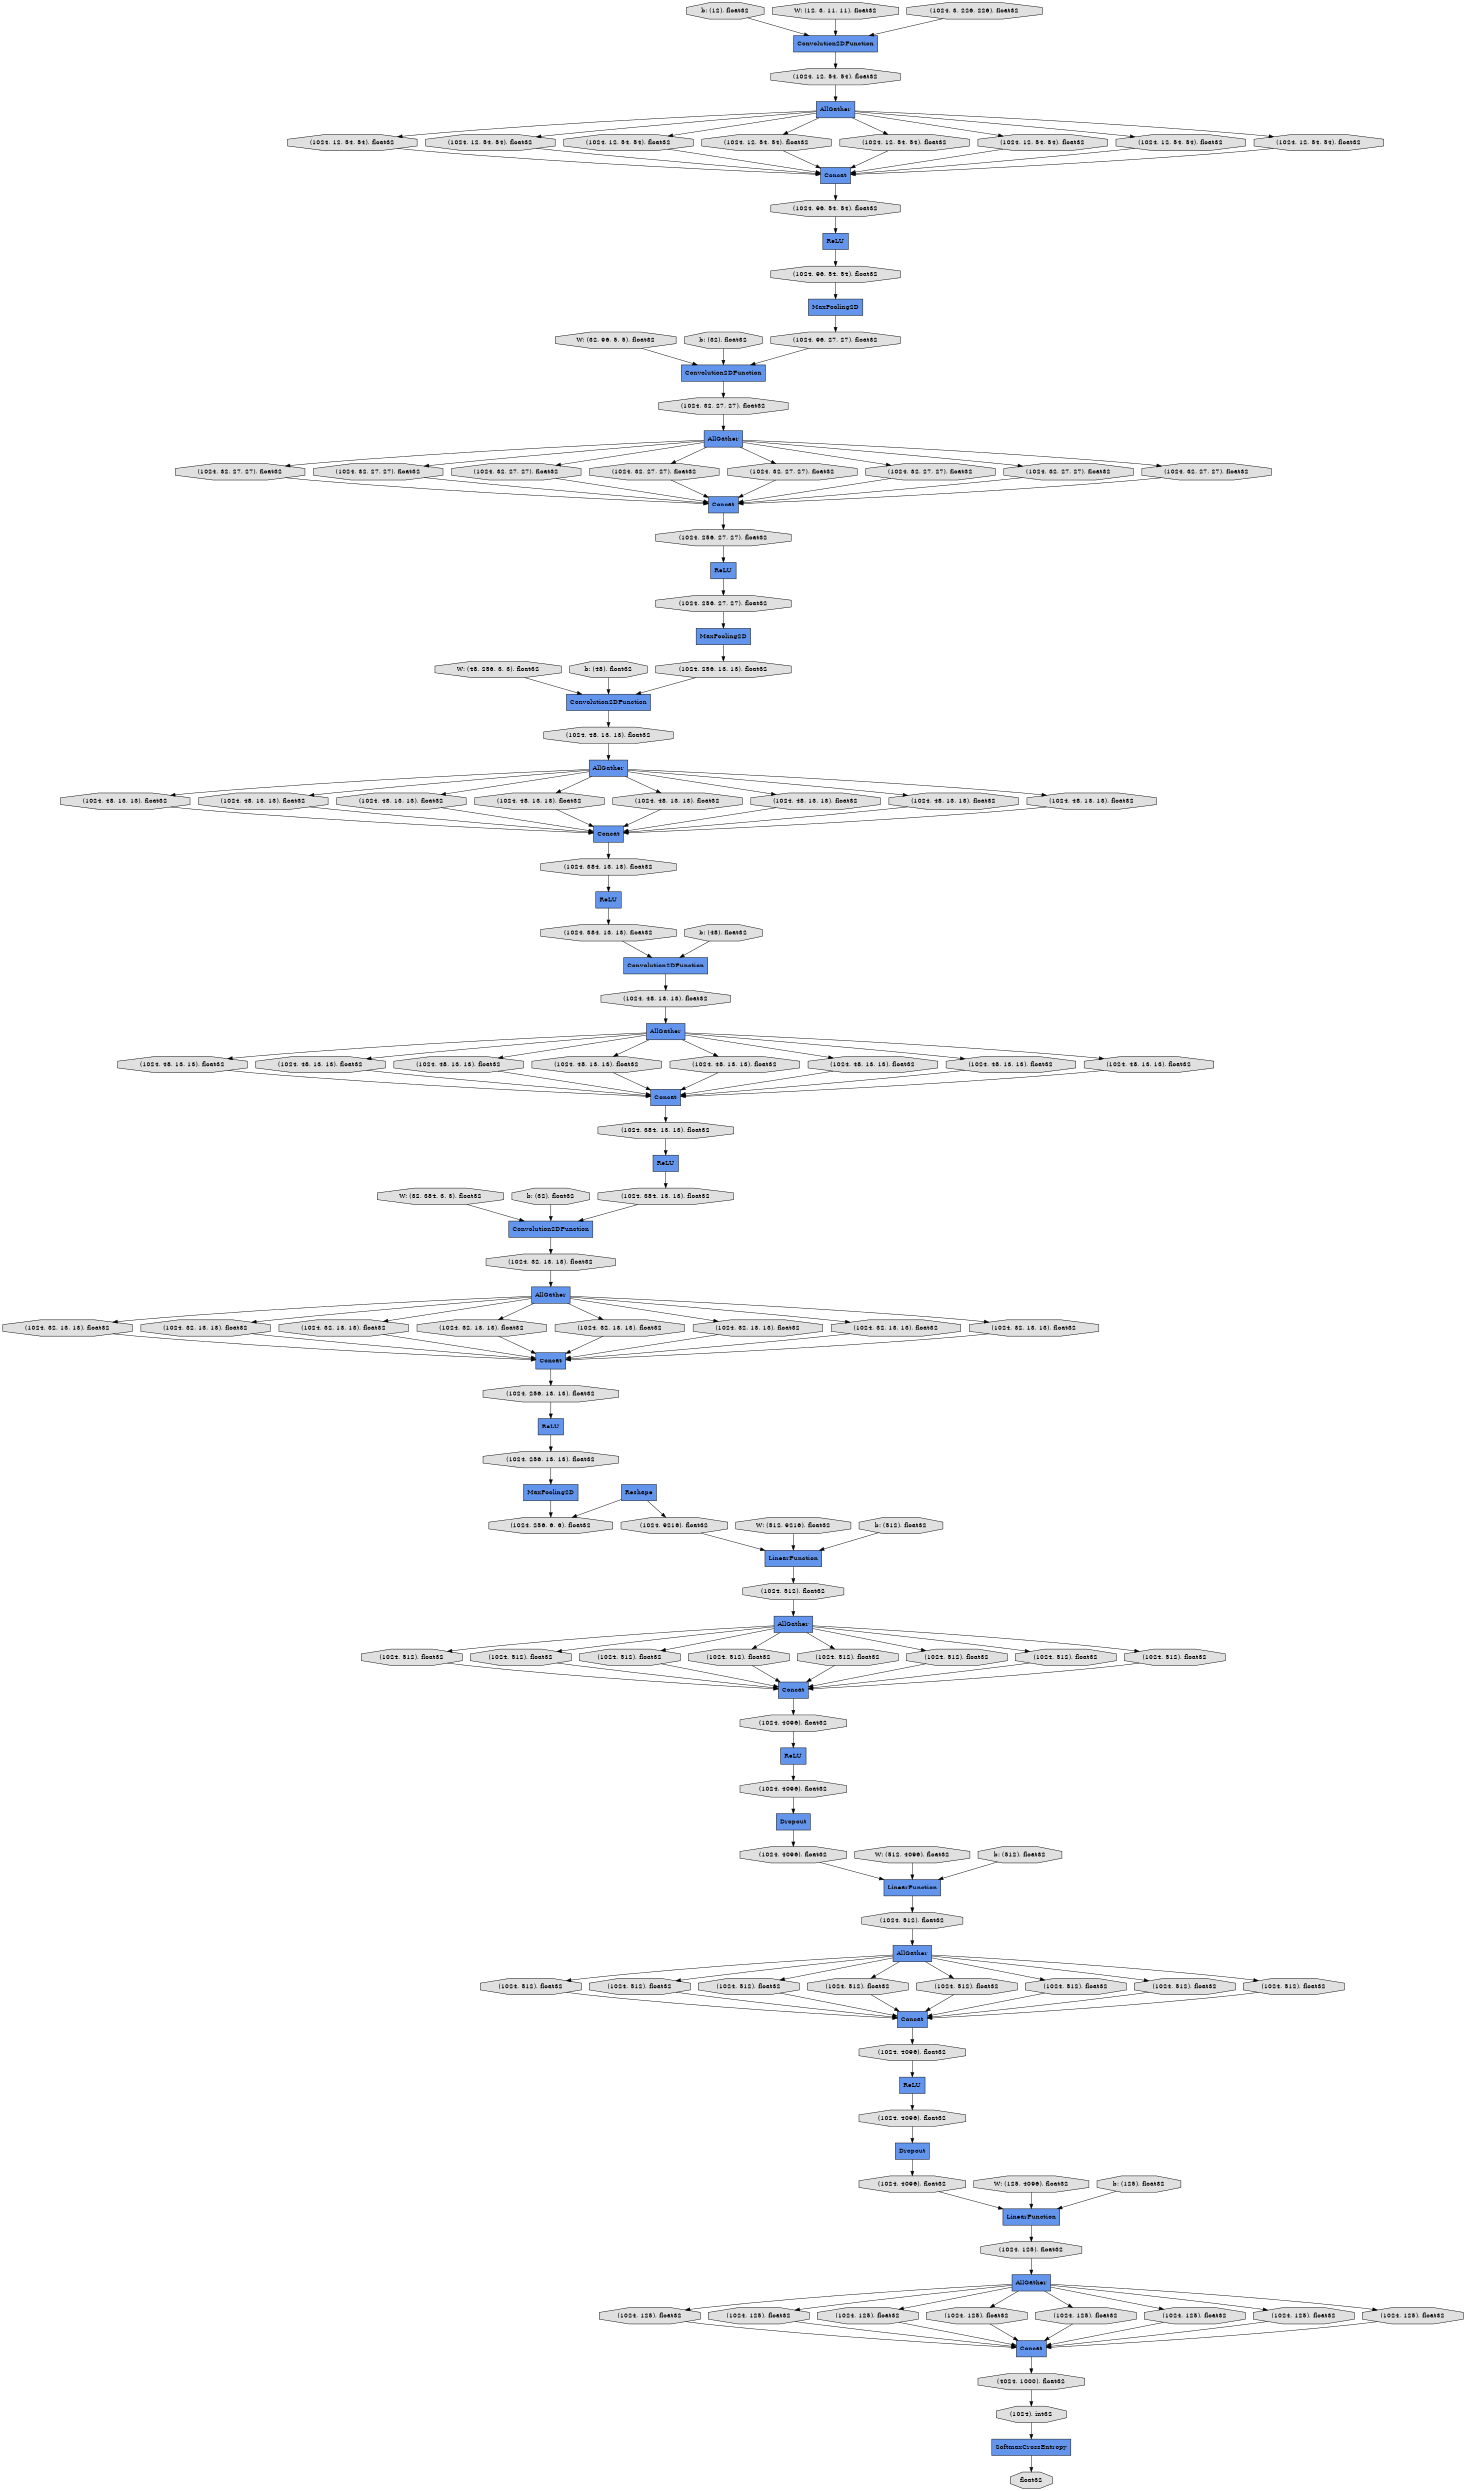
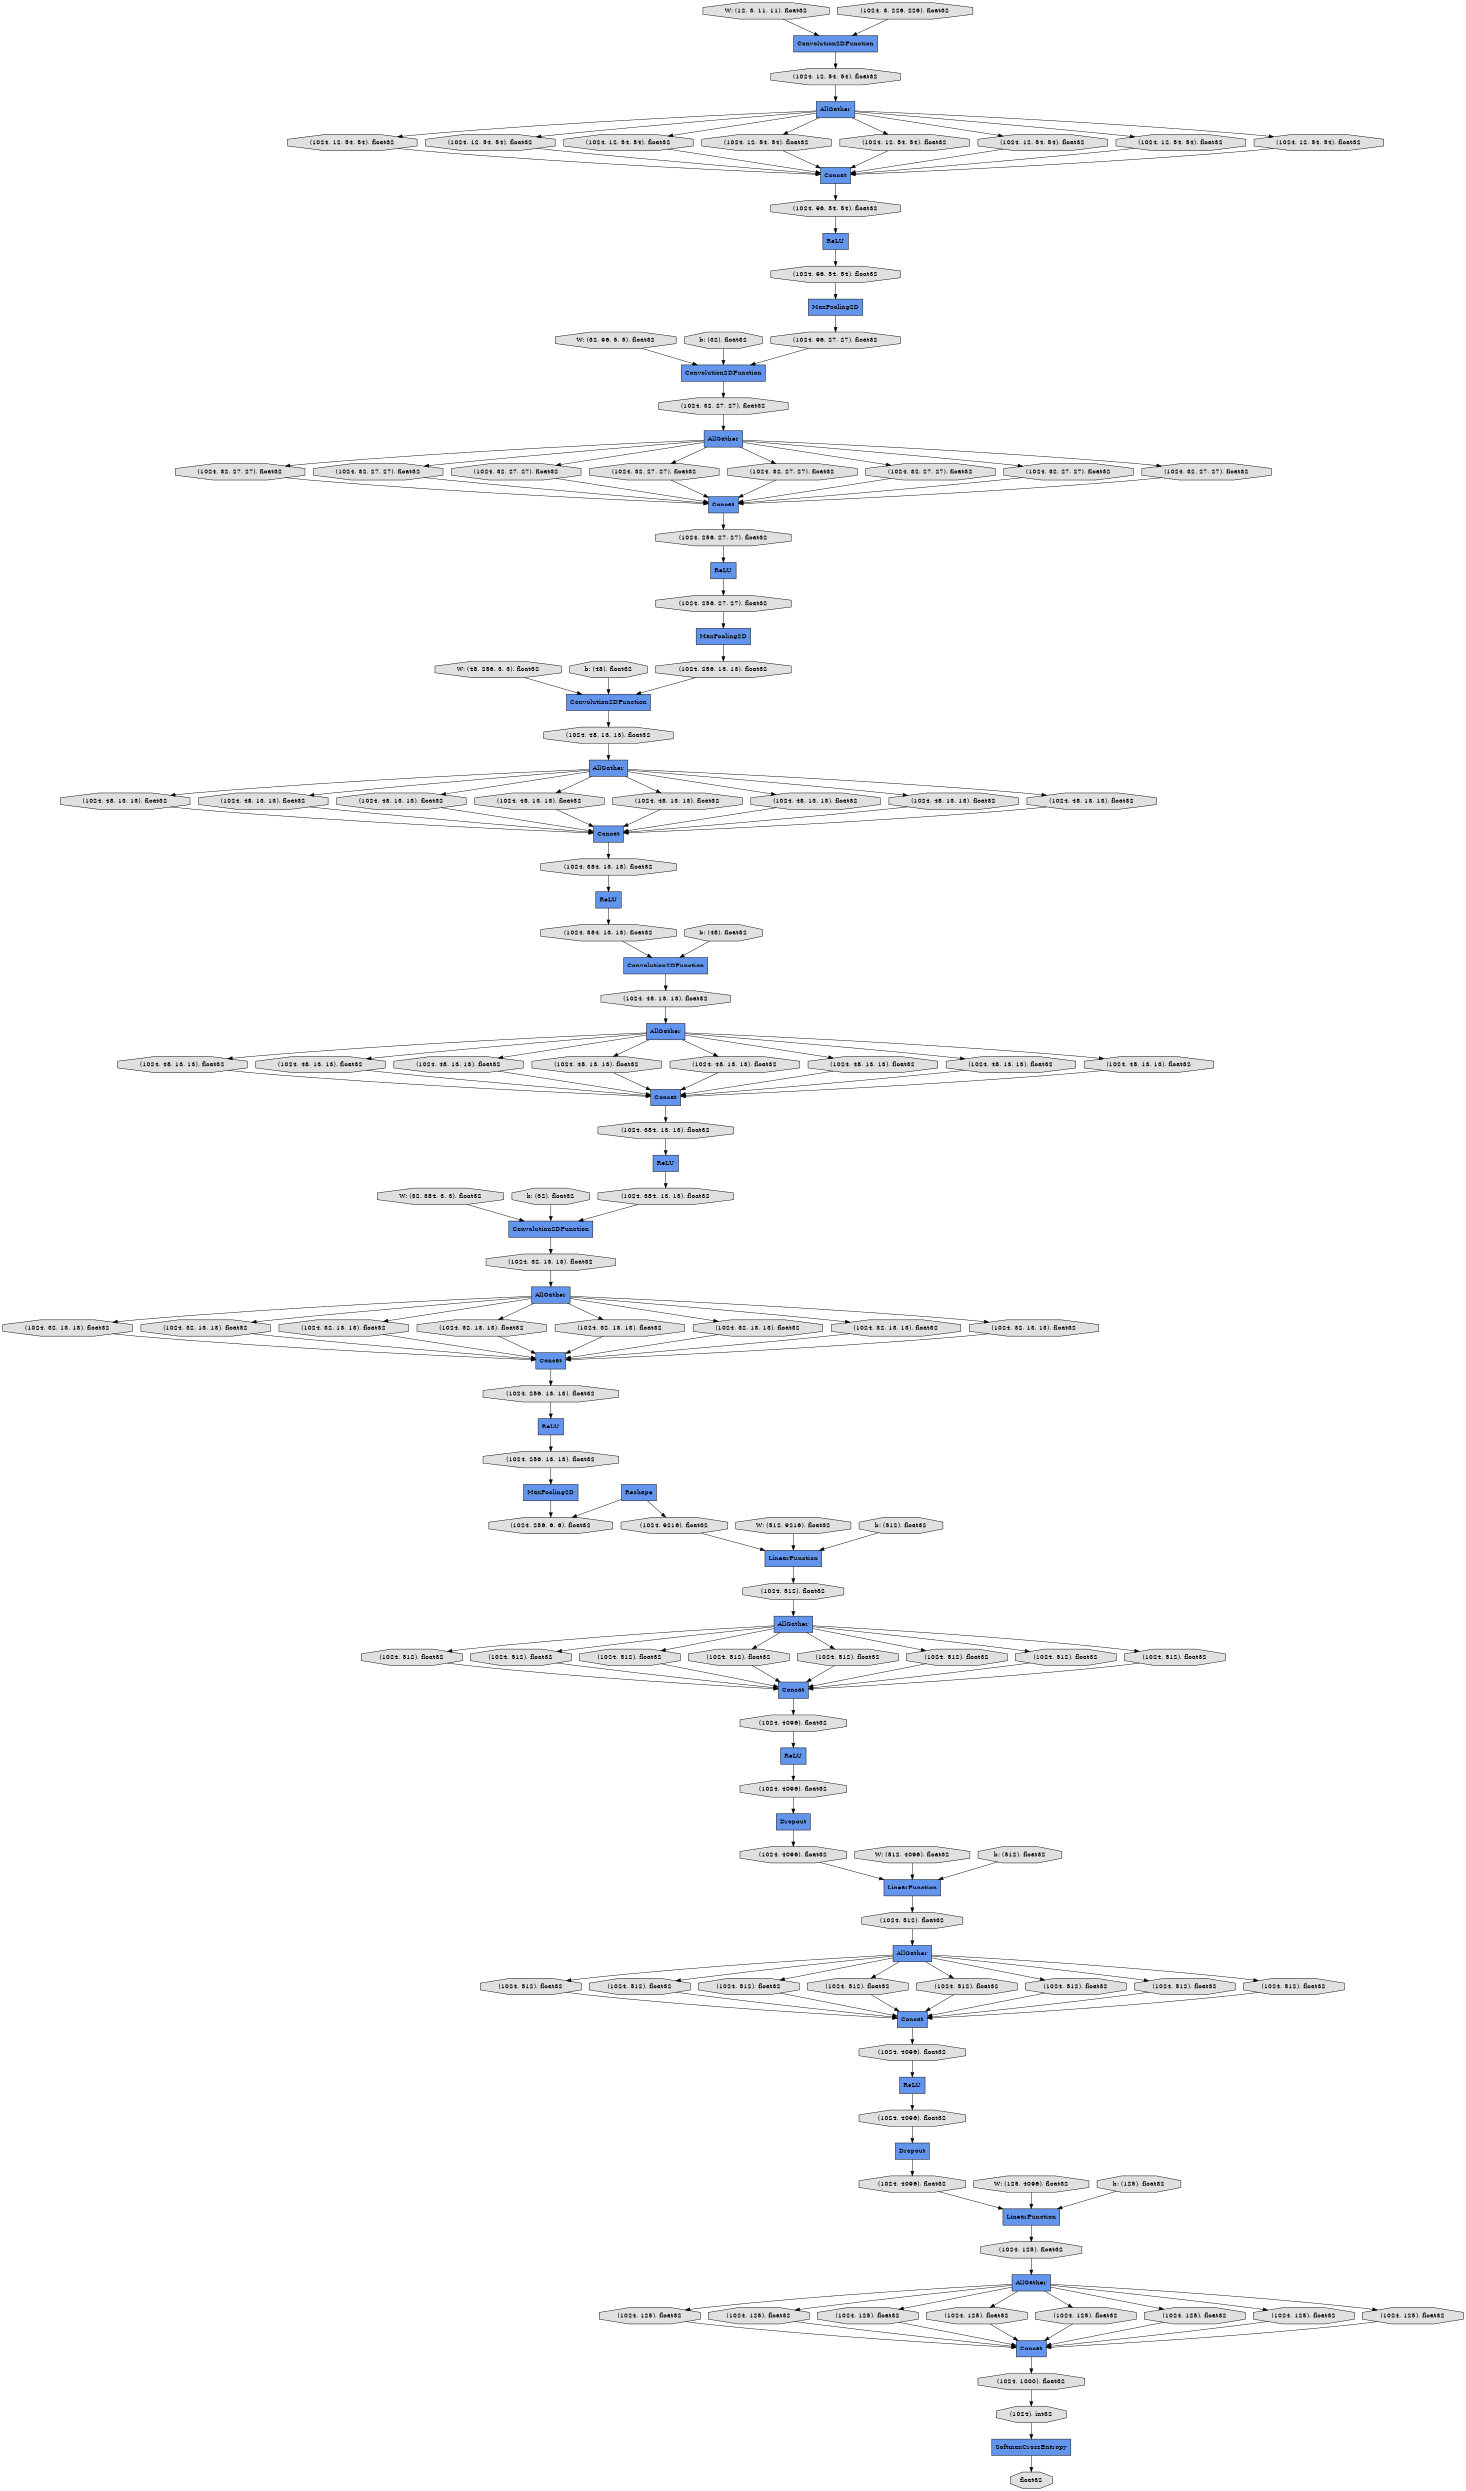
(725, 11) -> none
(1031, 2382) -> (1031, 2382)
